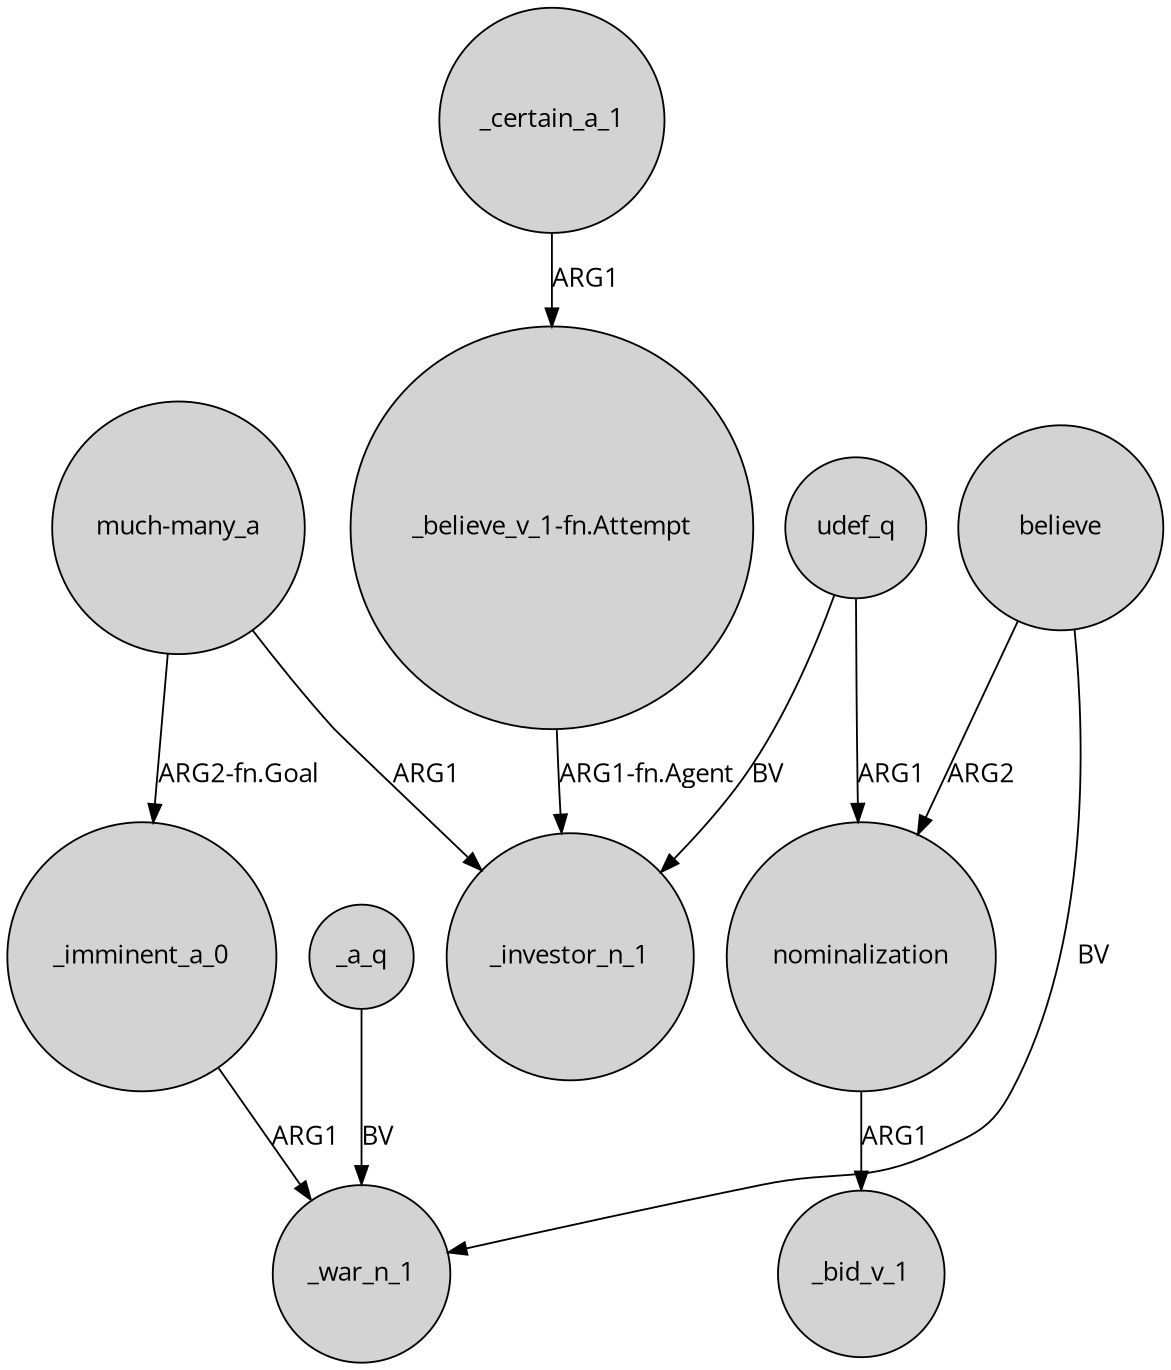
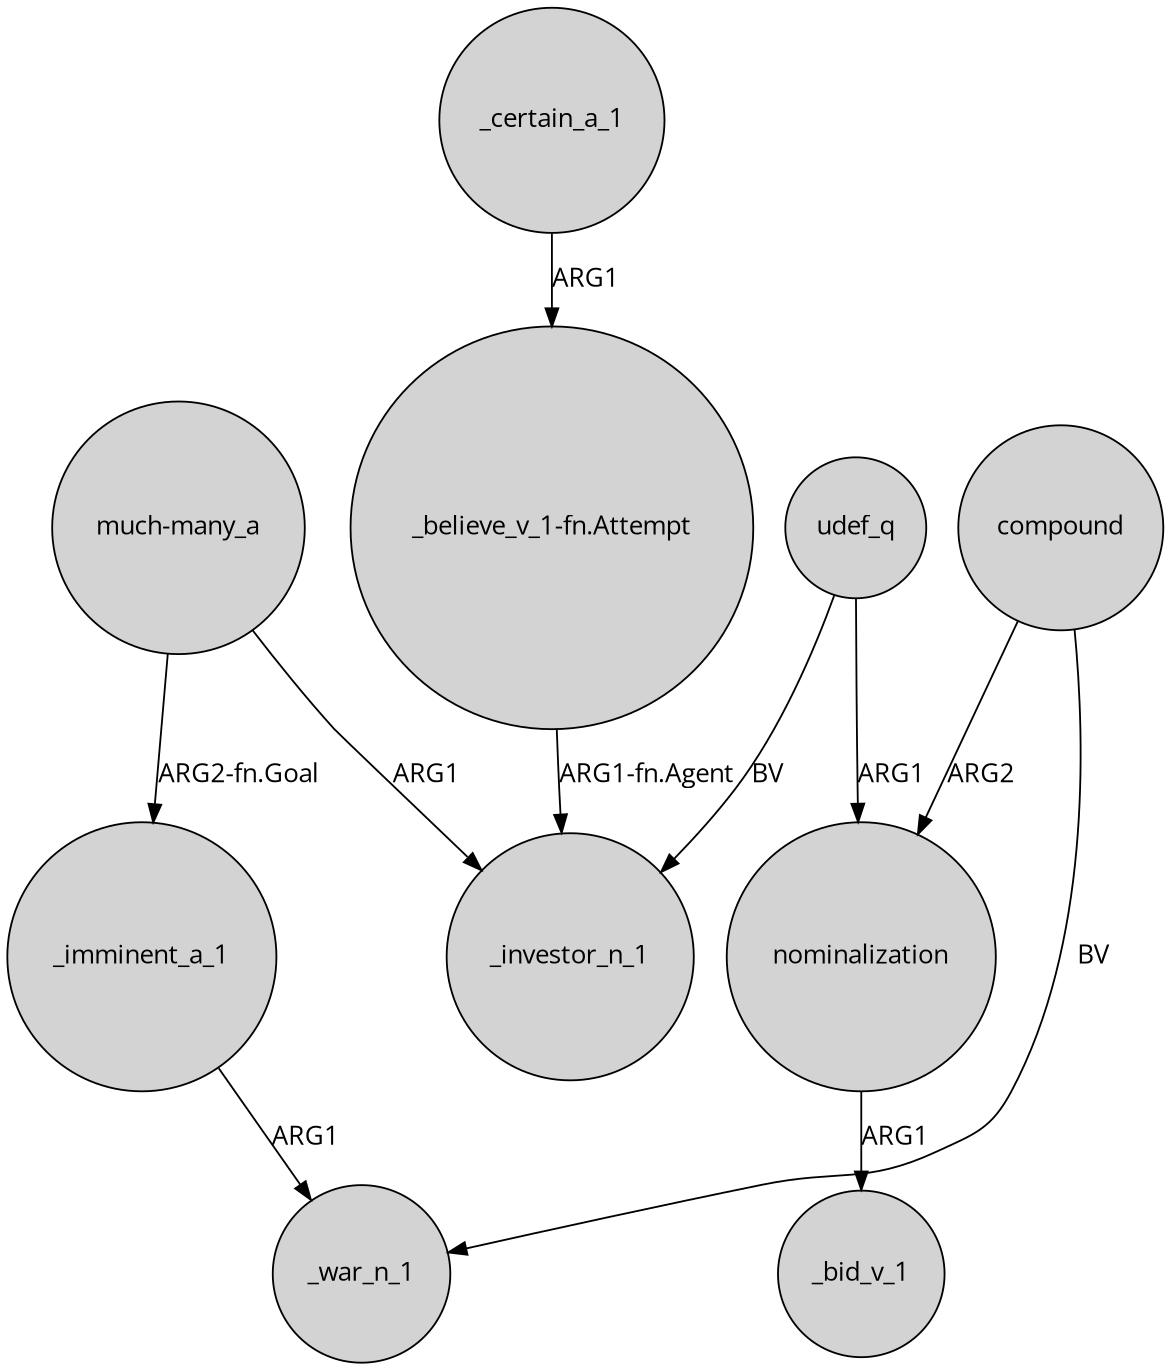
(1061, 528) -> (1061, 528)
(142, 957) -> (142, 957)
(362, 957) -> none
